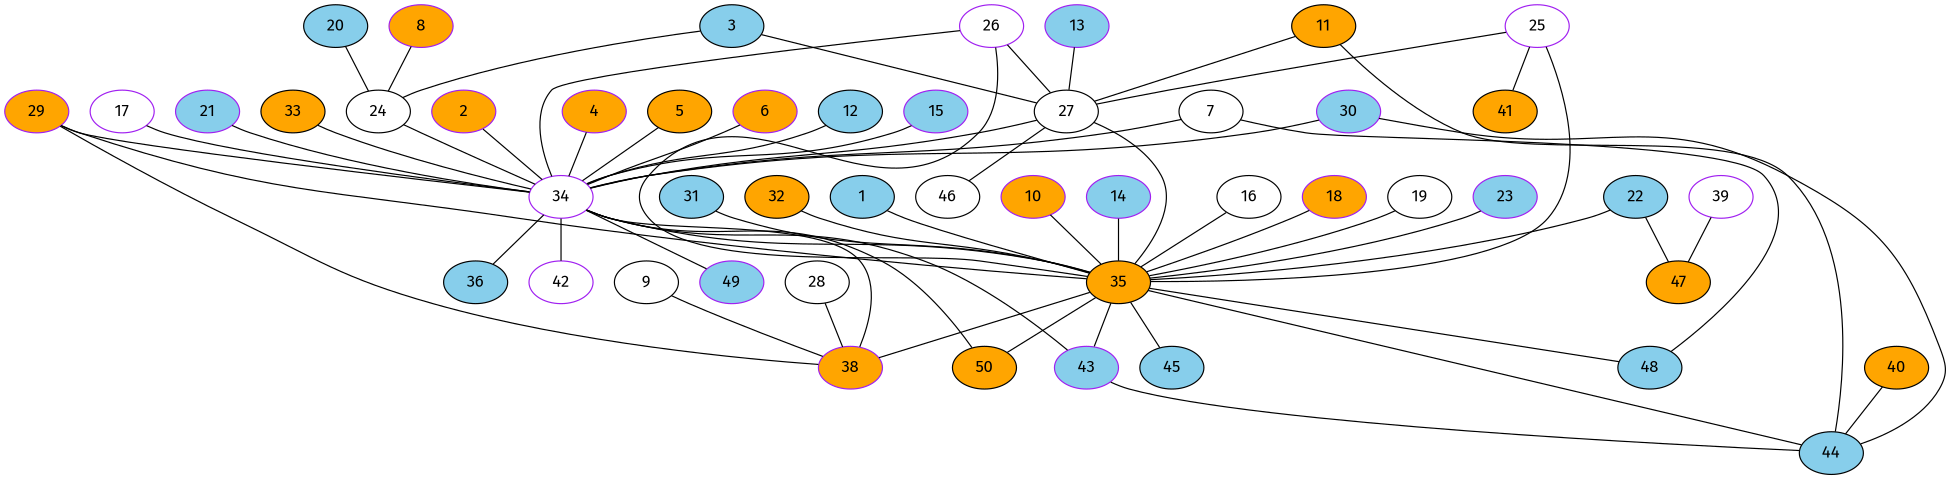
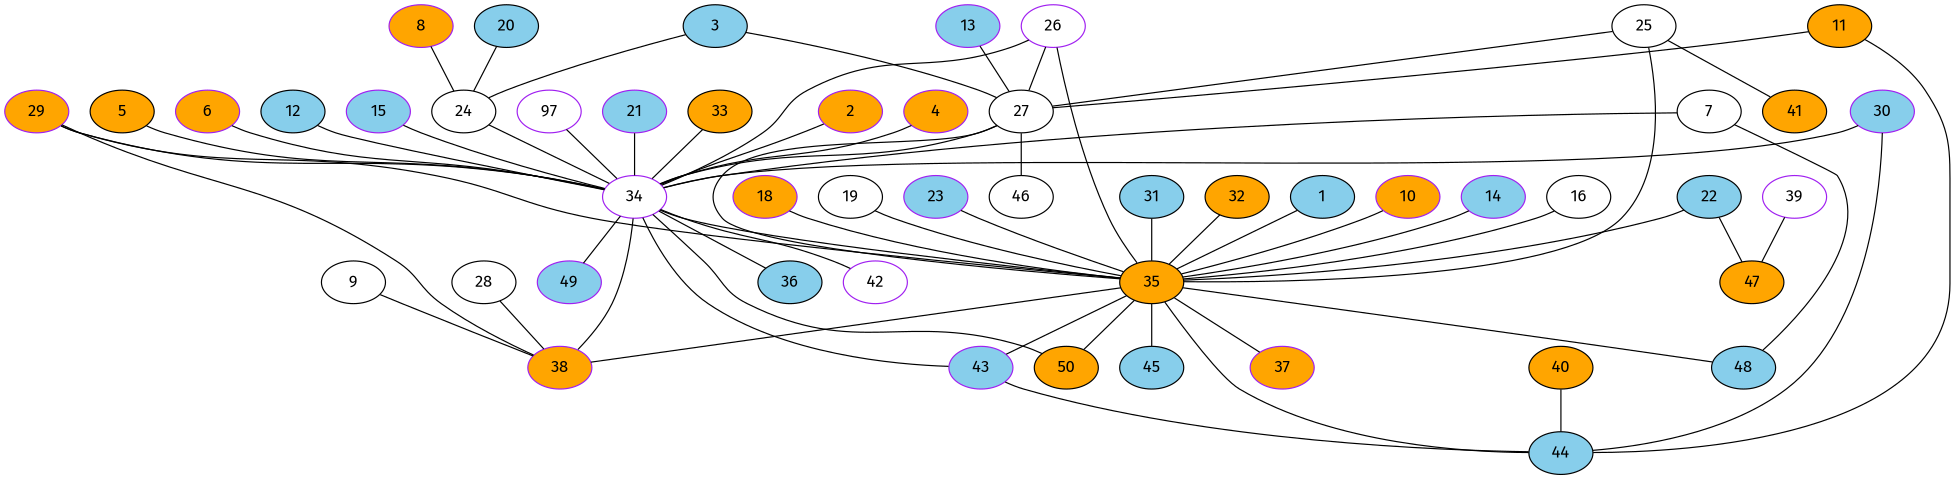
(1537, 26) -> (1644, 26)
(122, 111) -> (549, 111)
none -> (1282, 368)
